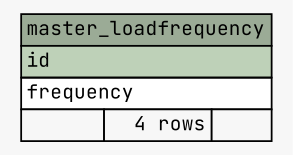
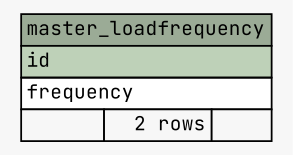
(170, 124) -> (170, 124)
